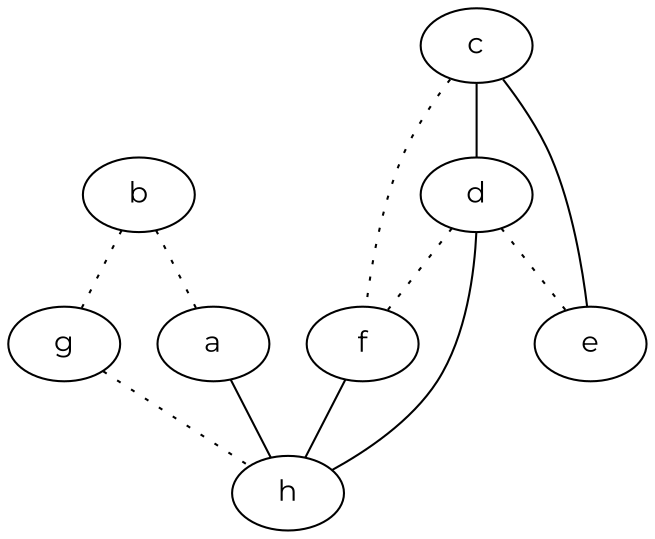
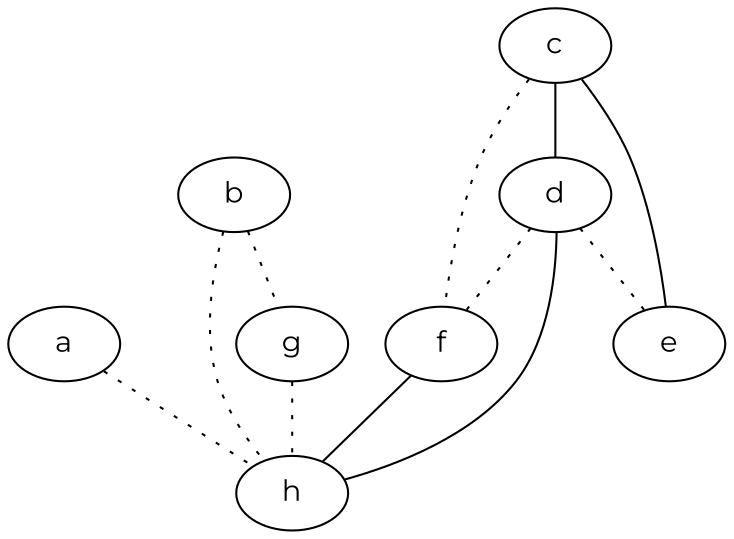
(176, 269) -> (212, 352)
(251, 419) -> (178, 419)
